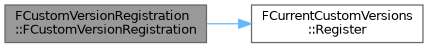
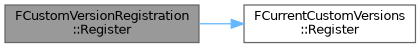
(106, 24) -> (102, 24)
